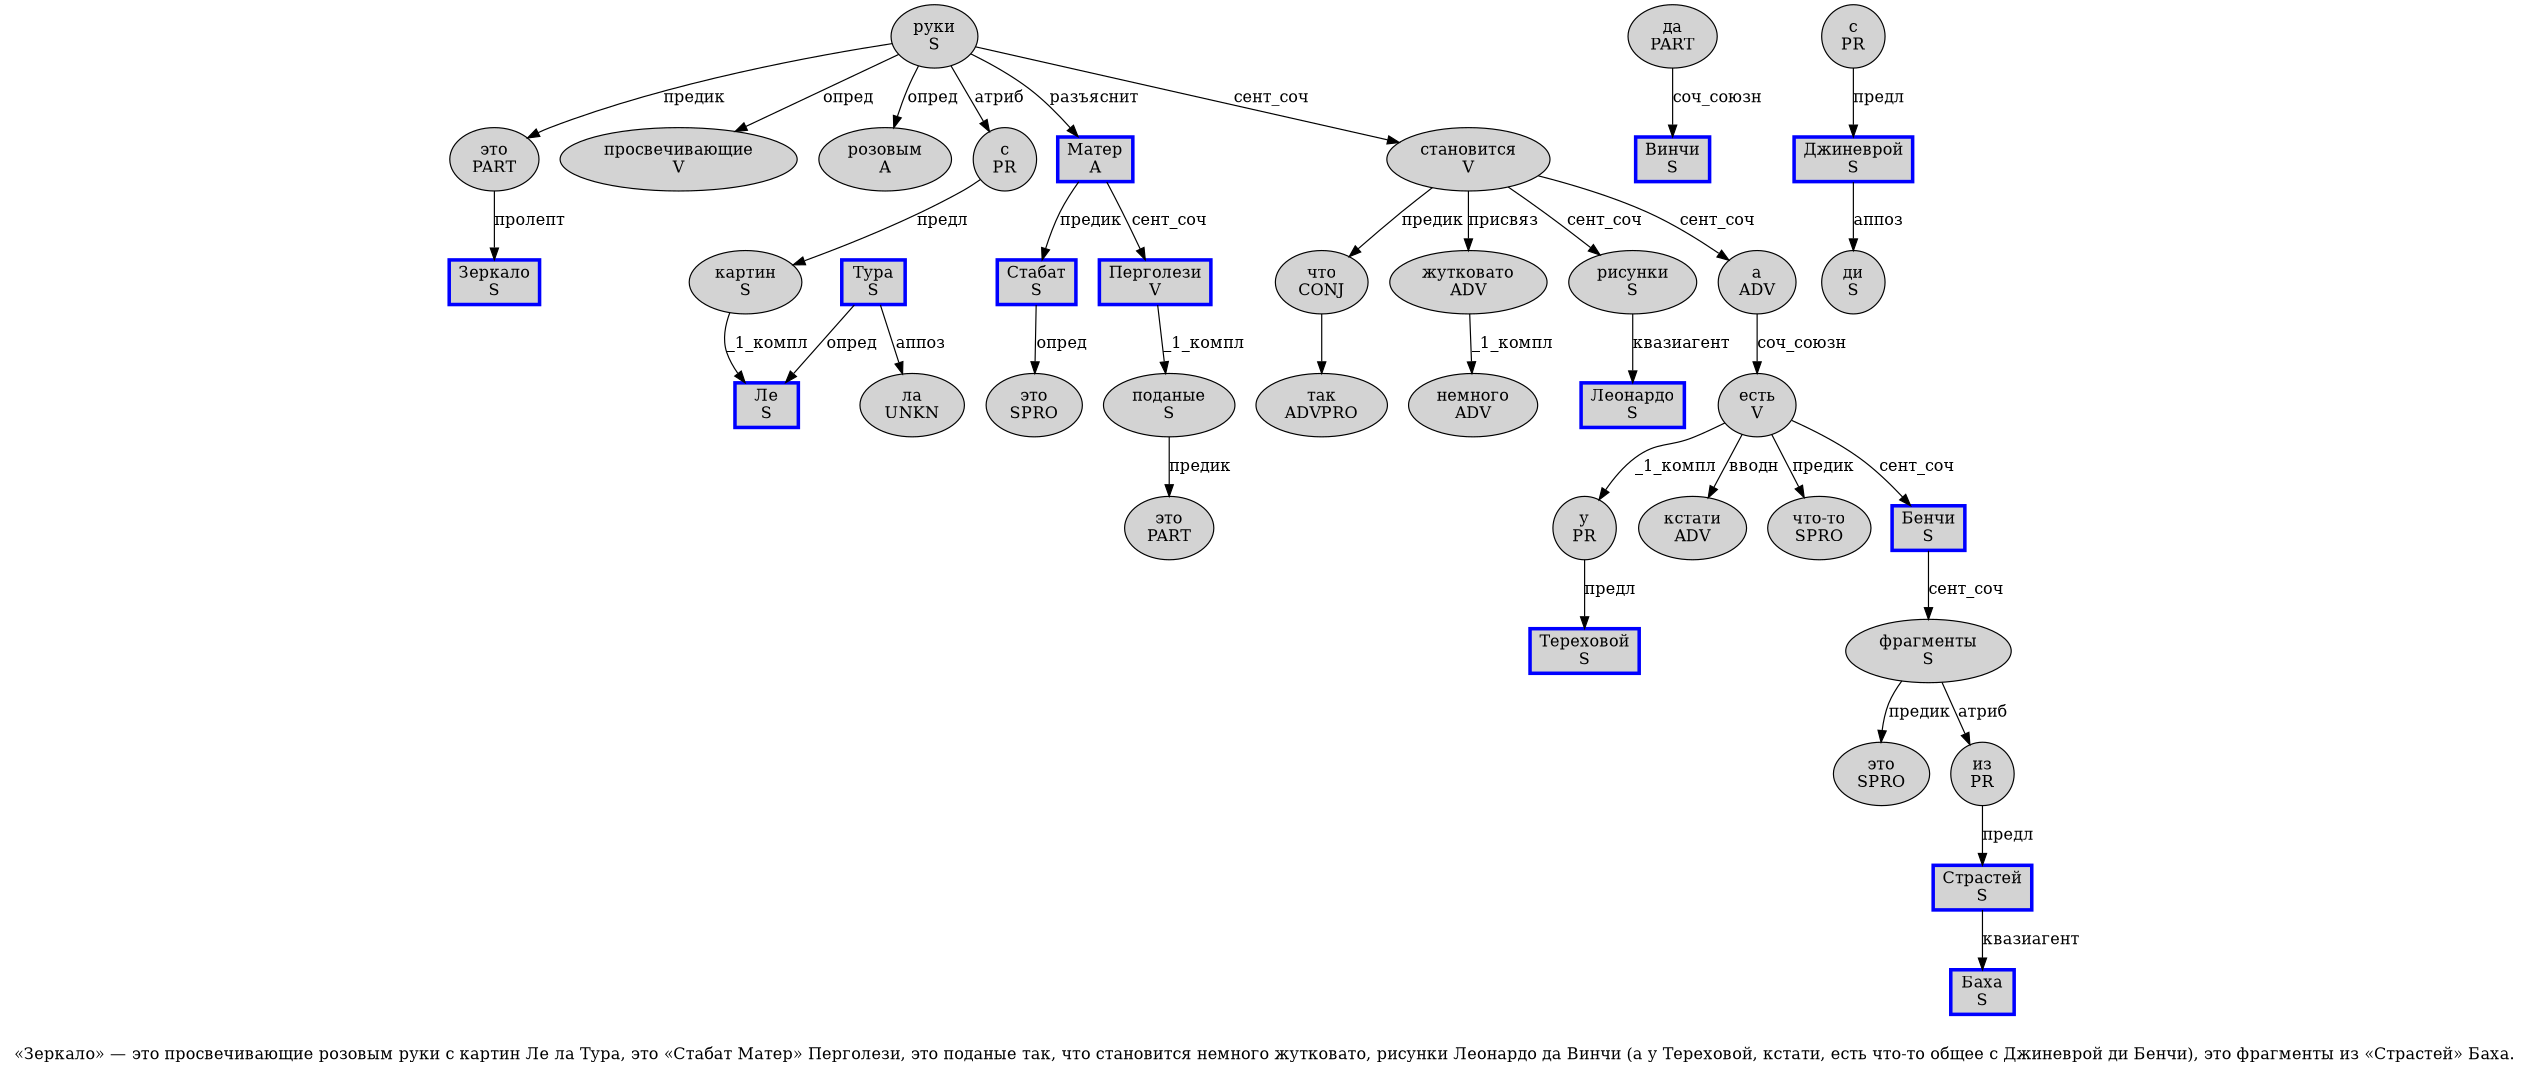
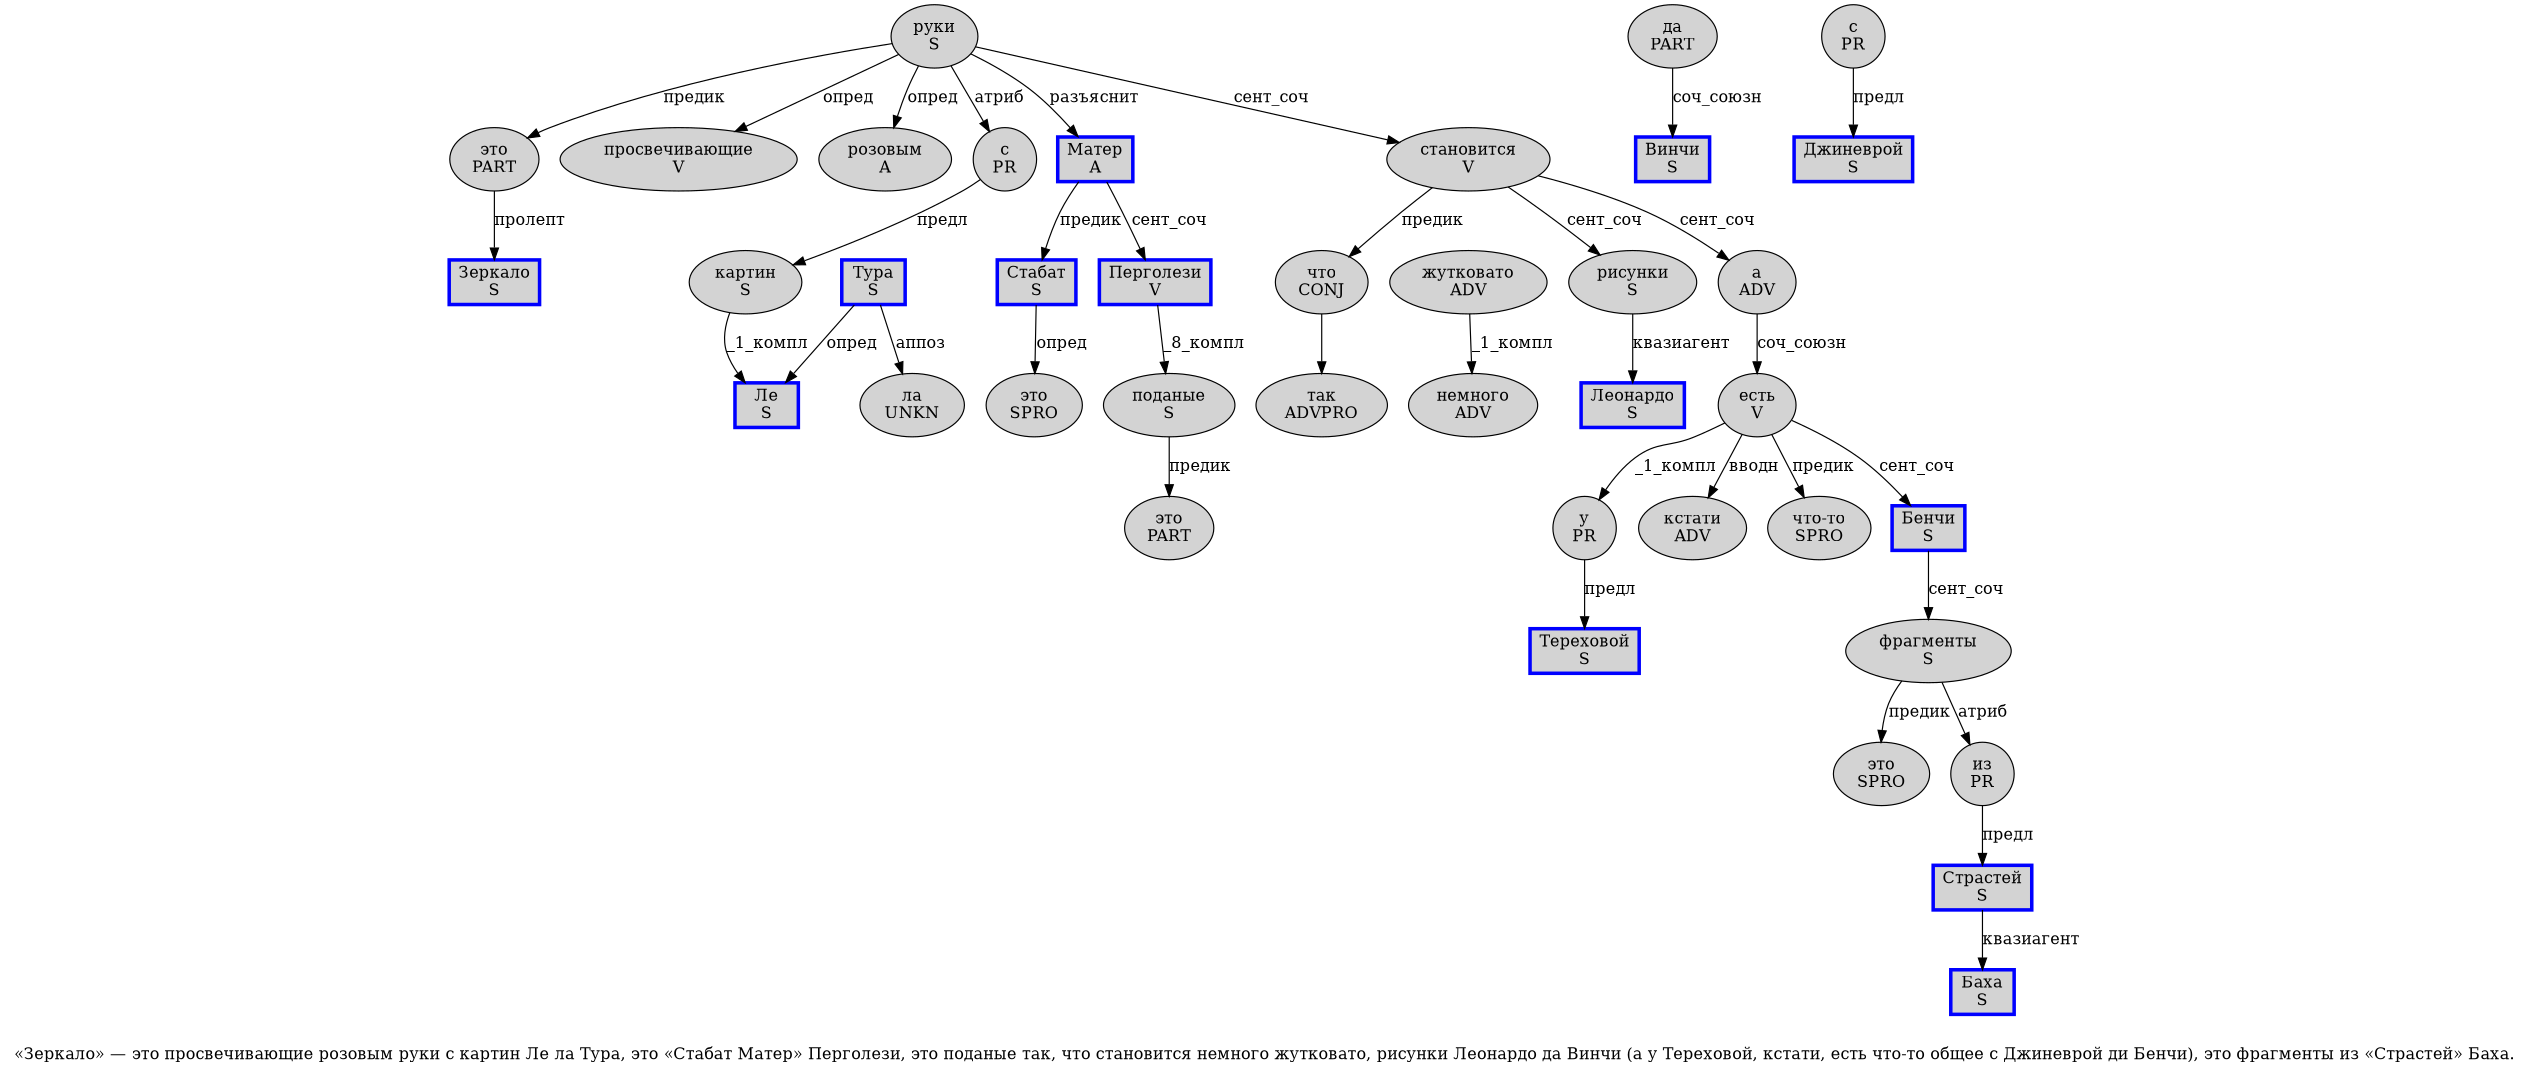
(1468, 215) -> none
(1853, 282) -> none
(1204, 344) -> (1204, 344)
